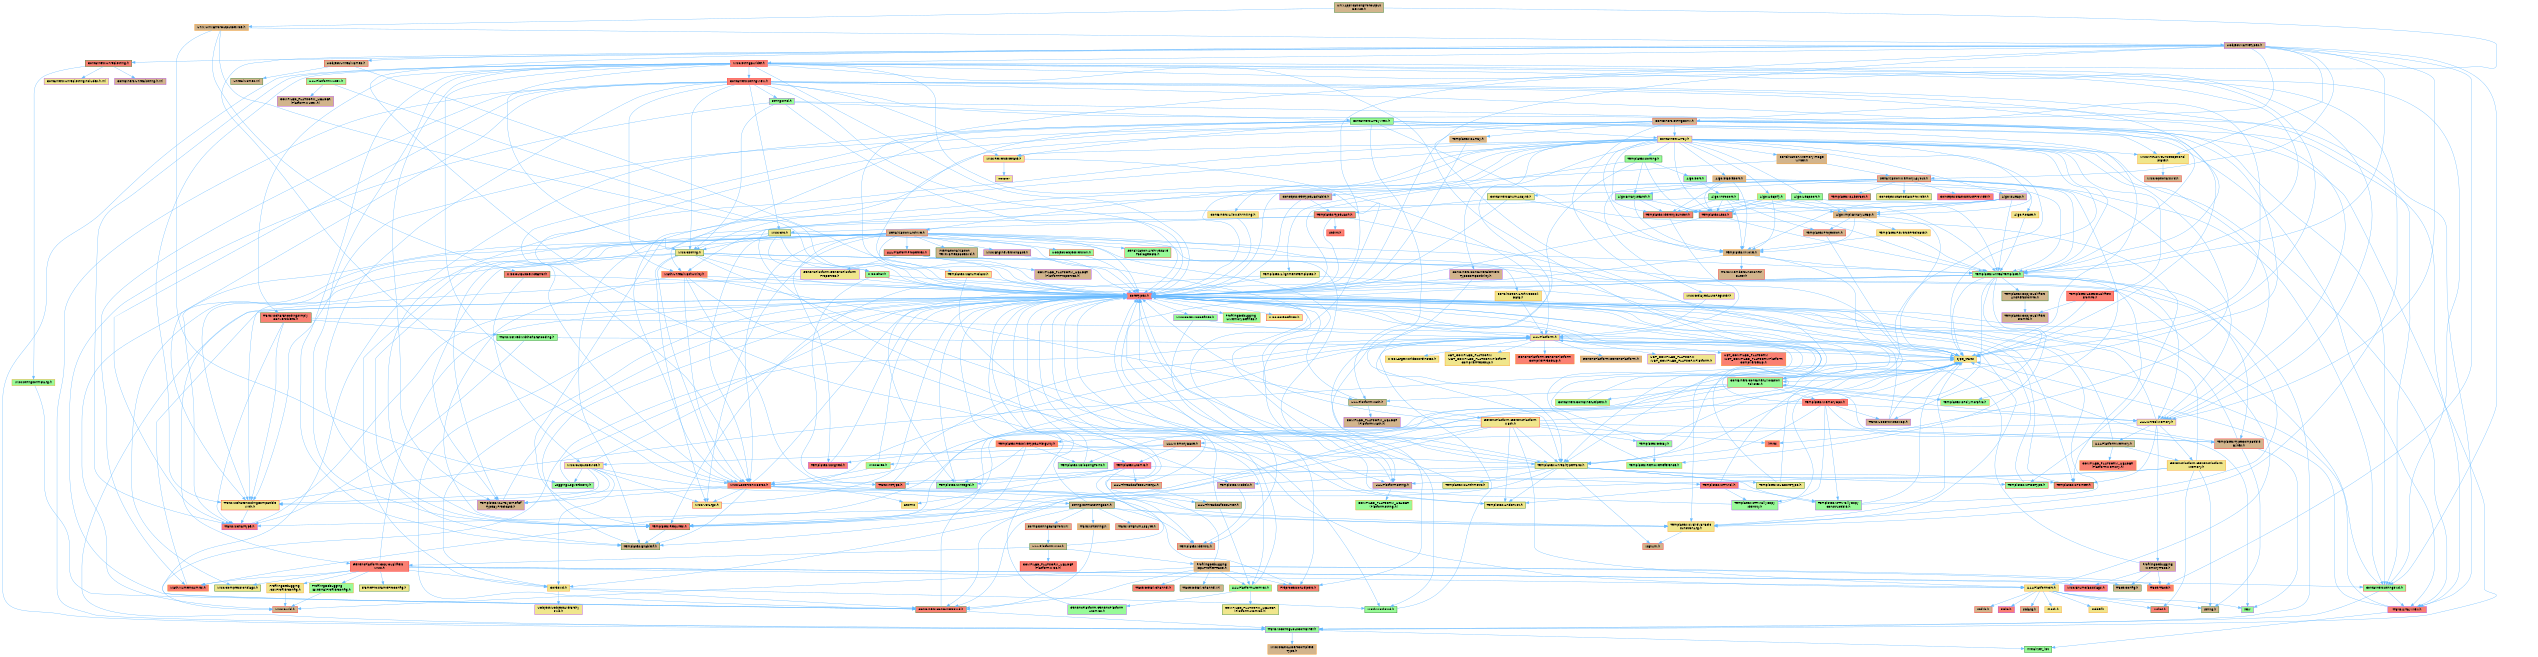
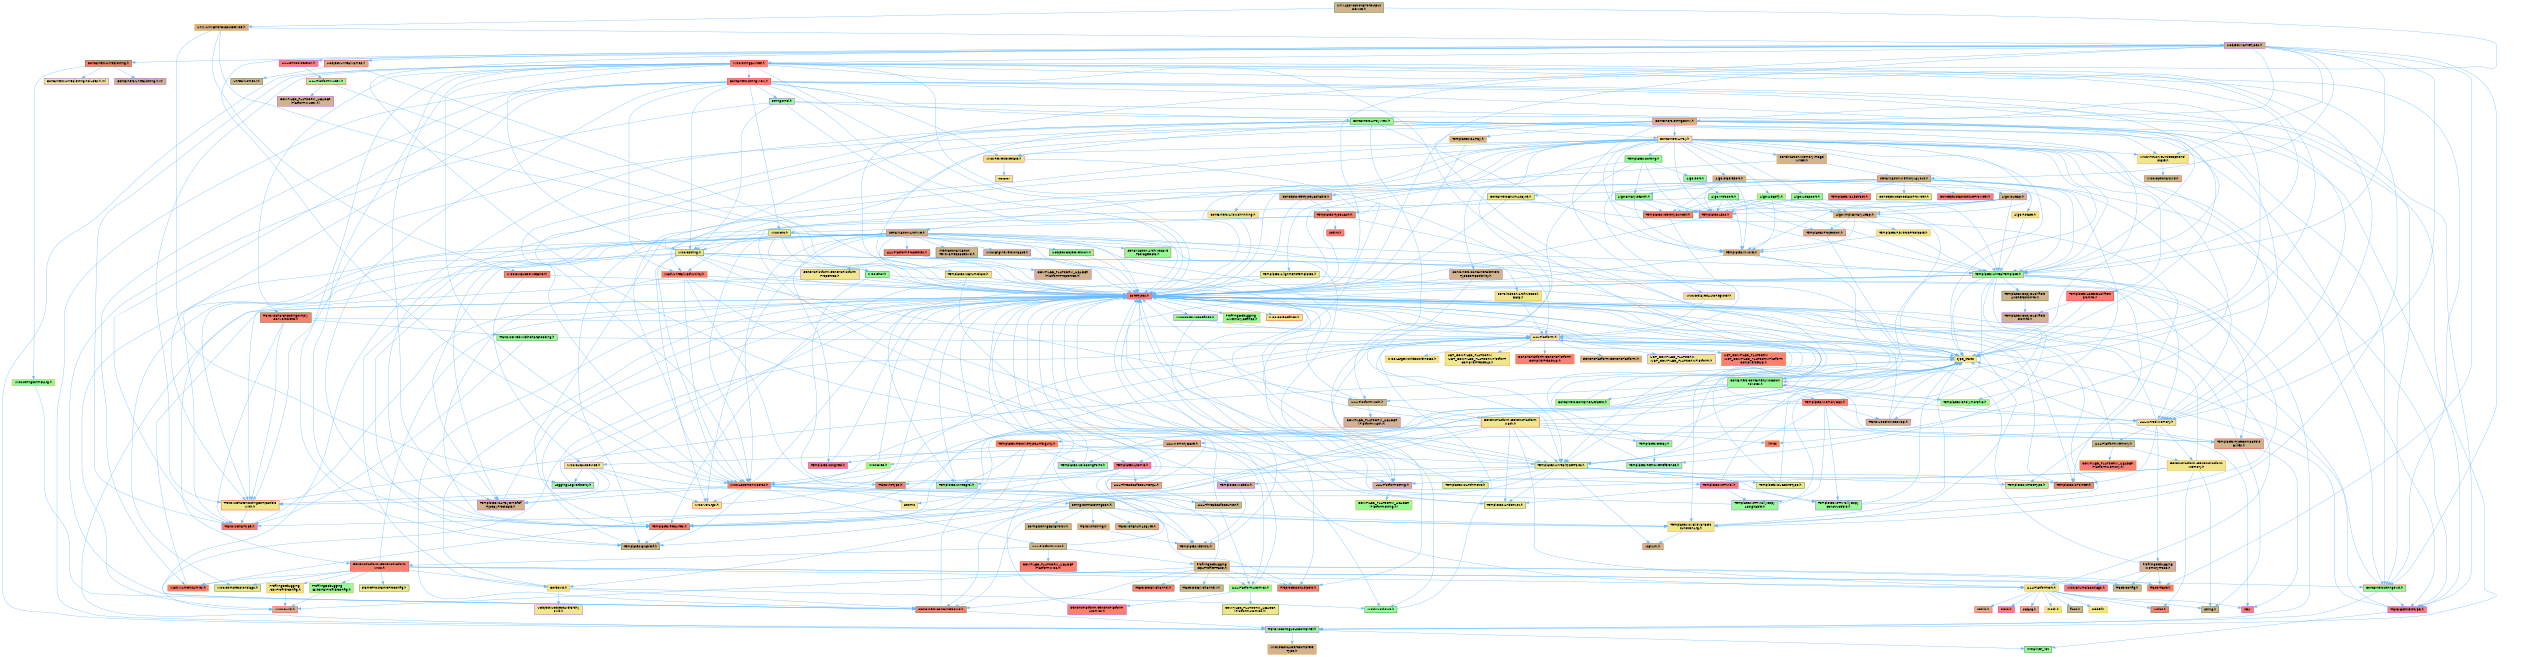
none -> (299, 63)
(877, 274) -> (877, 274)
(1741, 274) -> none
(1674, 311) -> none
(1872, 375) -> (1871, 375)
(1654, 465) -> (1654, 465)
(1755, 505) -> (1755, 505)
(572, 509) -> none
(1048, 535) -> (917, 520)
(380, 566) -> (380, 566)
(1049, 591) -> (1136, 536)
(1097, 610) -> (1097, 610)
none -> (2075, 610)
(2248, 610) -> (2248, 610)
(2407, 610) -> (2407, 610)
